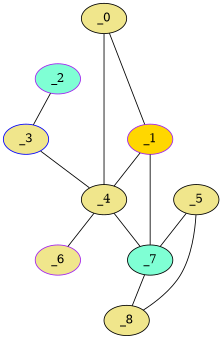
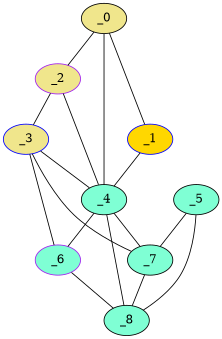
none -> (81, 49)
(58, 79) -> (58, 79)
none -> (81, 139)
(150, 139) -> (150, 139)
none -> (42, 200)
(104, 200) -> (104, 200)
(150, 200) -> (72, 213)
(196, 200) -> (196, 200)
(58, 260) -> (58, 260)
none -> (115, 260)
none -> (92, 290)
(127, 320) -> (127, 320)
